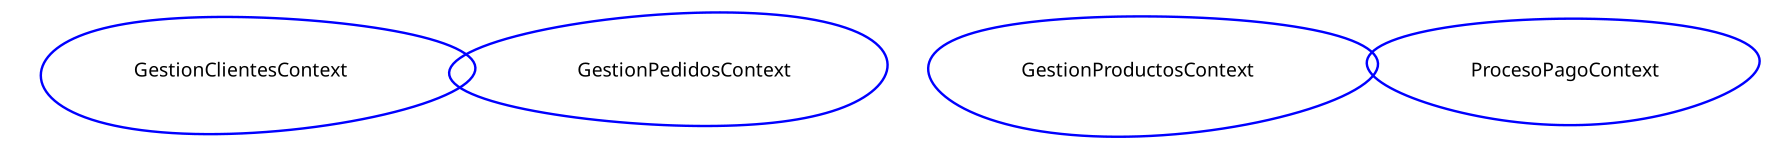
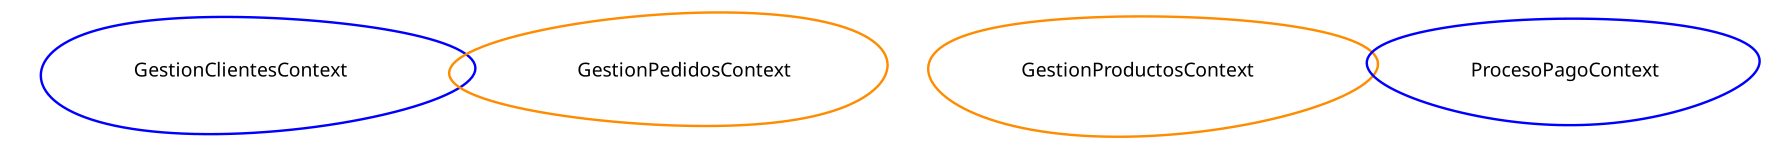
(685, 72) -> (685, 72)
(1138, 72) -> (1138, 72)
